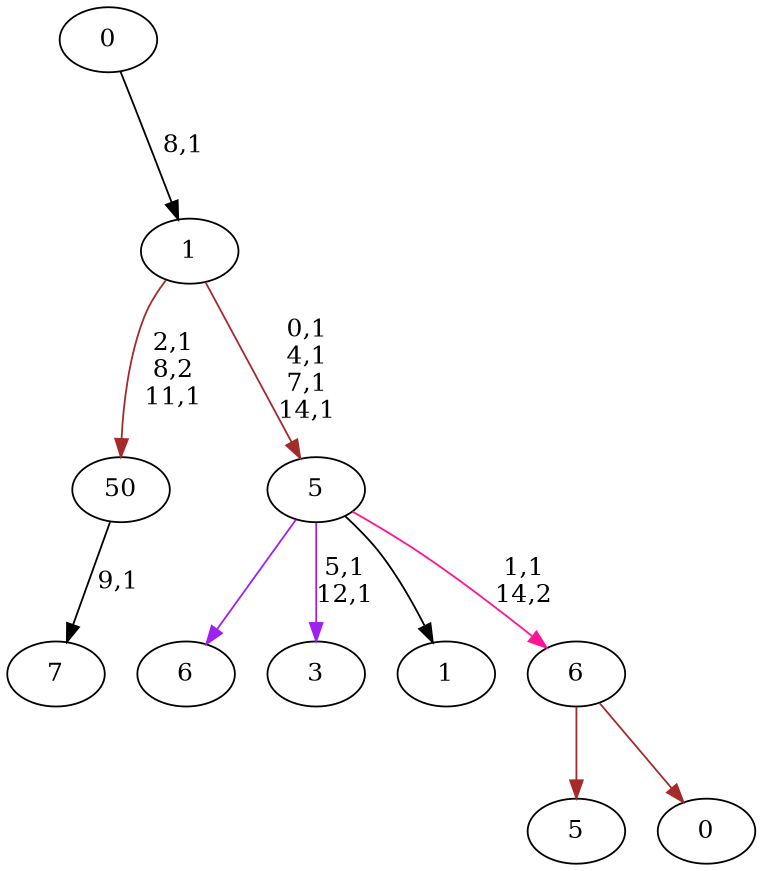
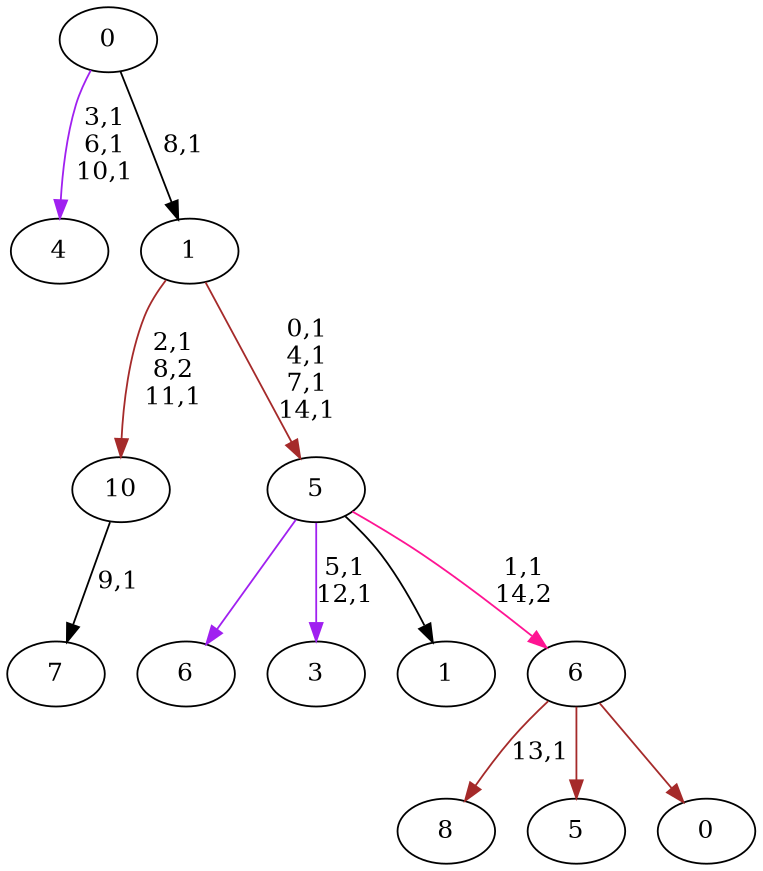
none -> (60, 251)
(121, 490) -> (121, 490)
none -> (446, 831)
